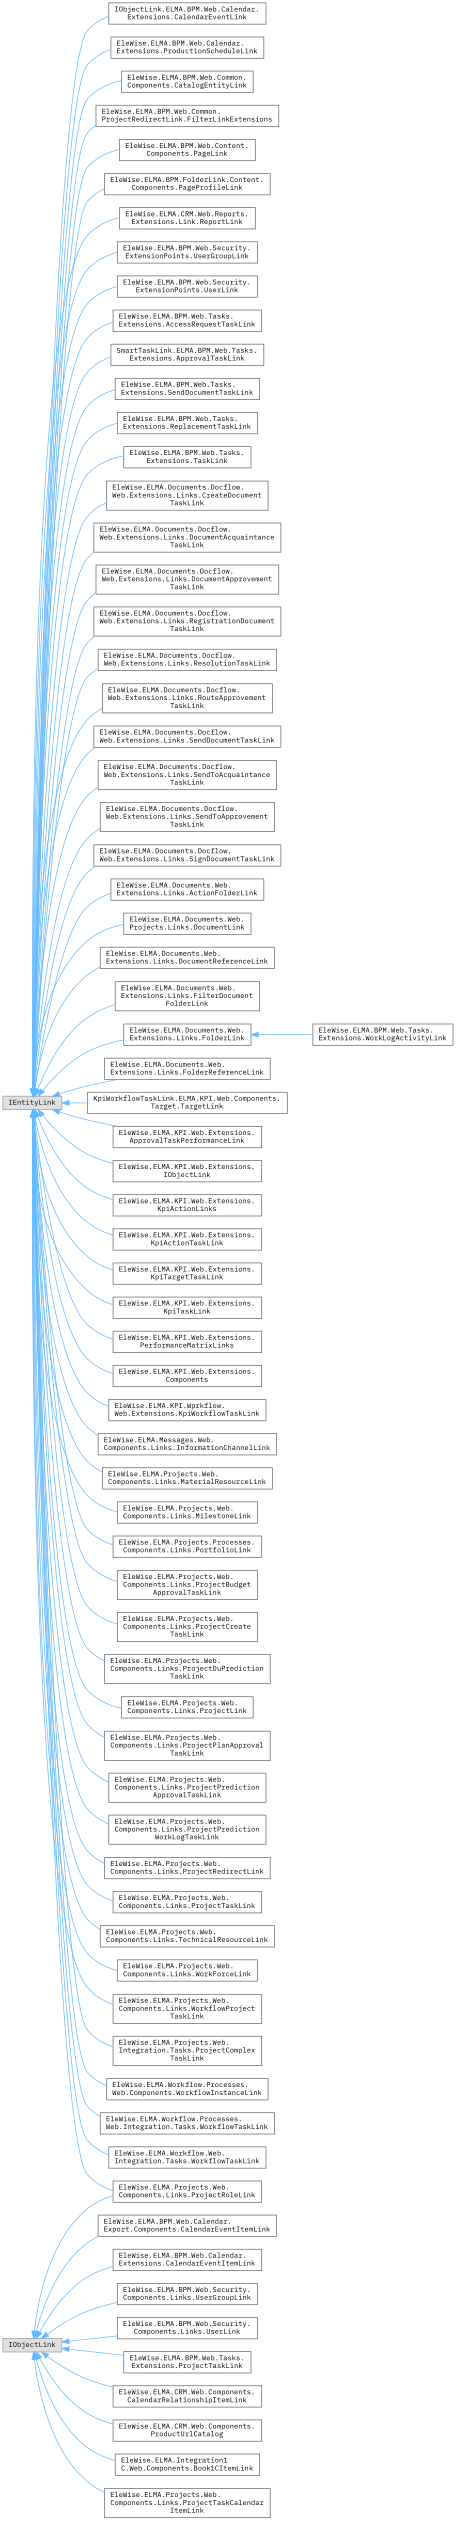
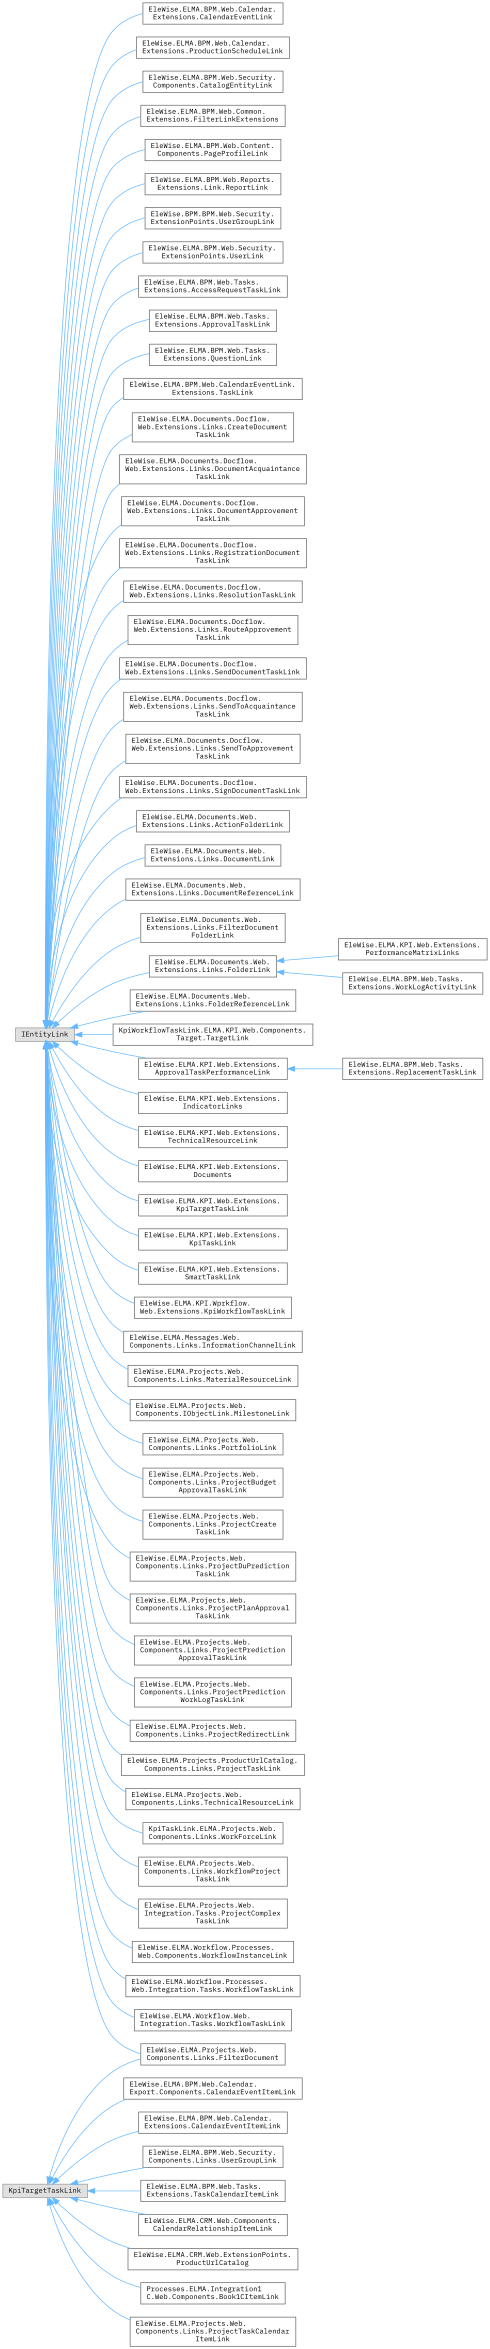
(187, 14) -> (213, 14)
(187, 82) -> (213, 82)
(187, 116) -> (213, 116)
(187, 150) -> none
(187, 184) -> (213, 150)
(187, 218) -> (213, 184)
(187, 252) -> (213, 218)
(187, 355) -> (213, 321)
(187, 389) -> (213, 355)
(187, 457) -> (213, 389)
(44, 745) -> (319, 1069)
(187, 924) -> (213, 855)
(187, 1171) -> (213, 1103)
(187, 1205) -> (213, 1137)
(49, 1214) -> (311, 958)
(187, 1239) -> (213, 1171)
(187, 1376) -> (213, 1274)
(187, 1513) -> (213, 1410)
(187, 1547) -> (213, 1444)
(187, 1707) -> none
(187, 1902) -> (213, 1765)
(187, 1970) -> (213, 1833)
(187, 2192) -> (213, 2054)
(187, 2328) -> none
(32, 2345) -> (45, 2191)
(187, 2362) -> (213, 2191)
(187, 2431) -> (213, 2259)
(187, 2465) -> (213, 2293)
